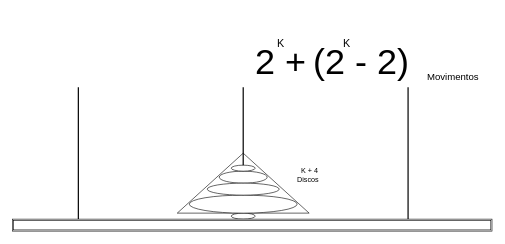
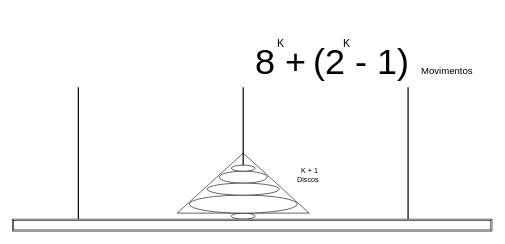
(281, 63) -> (281, 63)
(375, 63) -> (375, 63)
(456, 72) -> (450, 66)
(307, 176) -> (307, 176)
